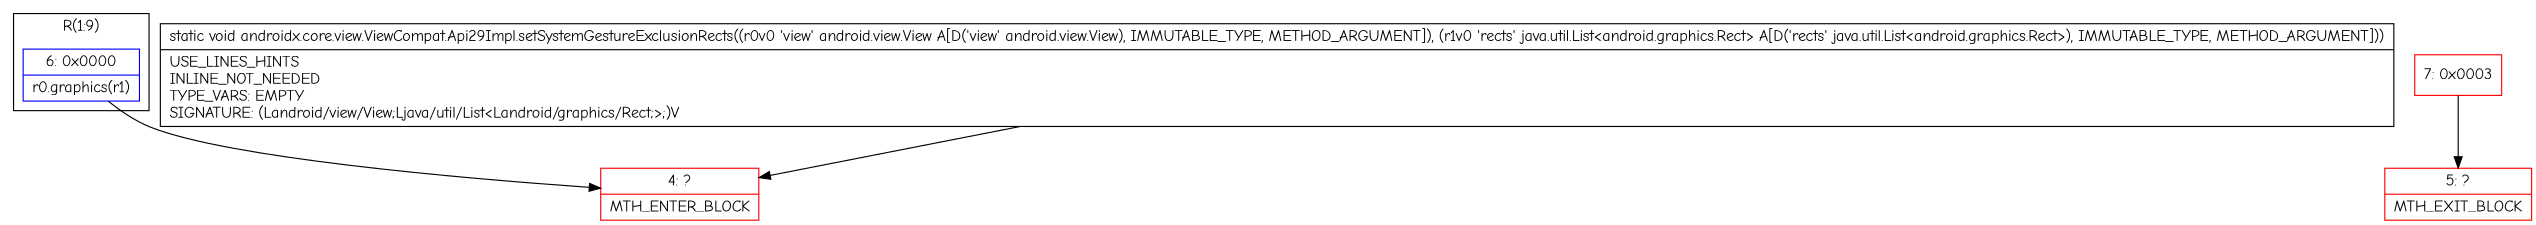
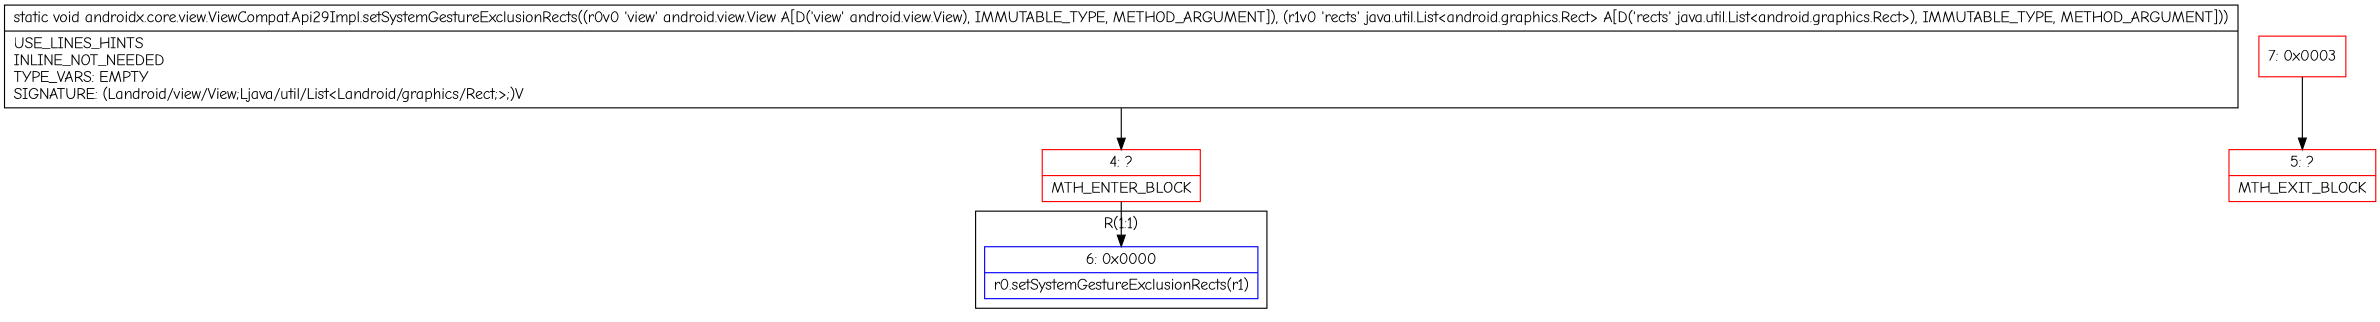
(81, 27) -> (1121, 224)
(81, 88) -> (1121, 285)
(344, 165) -> (1121, 218)
